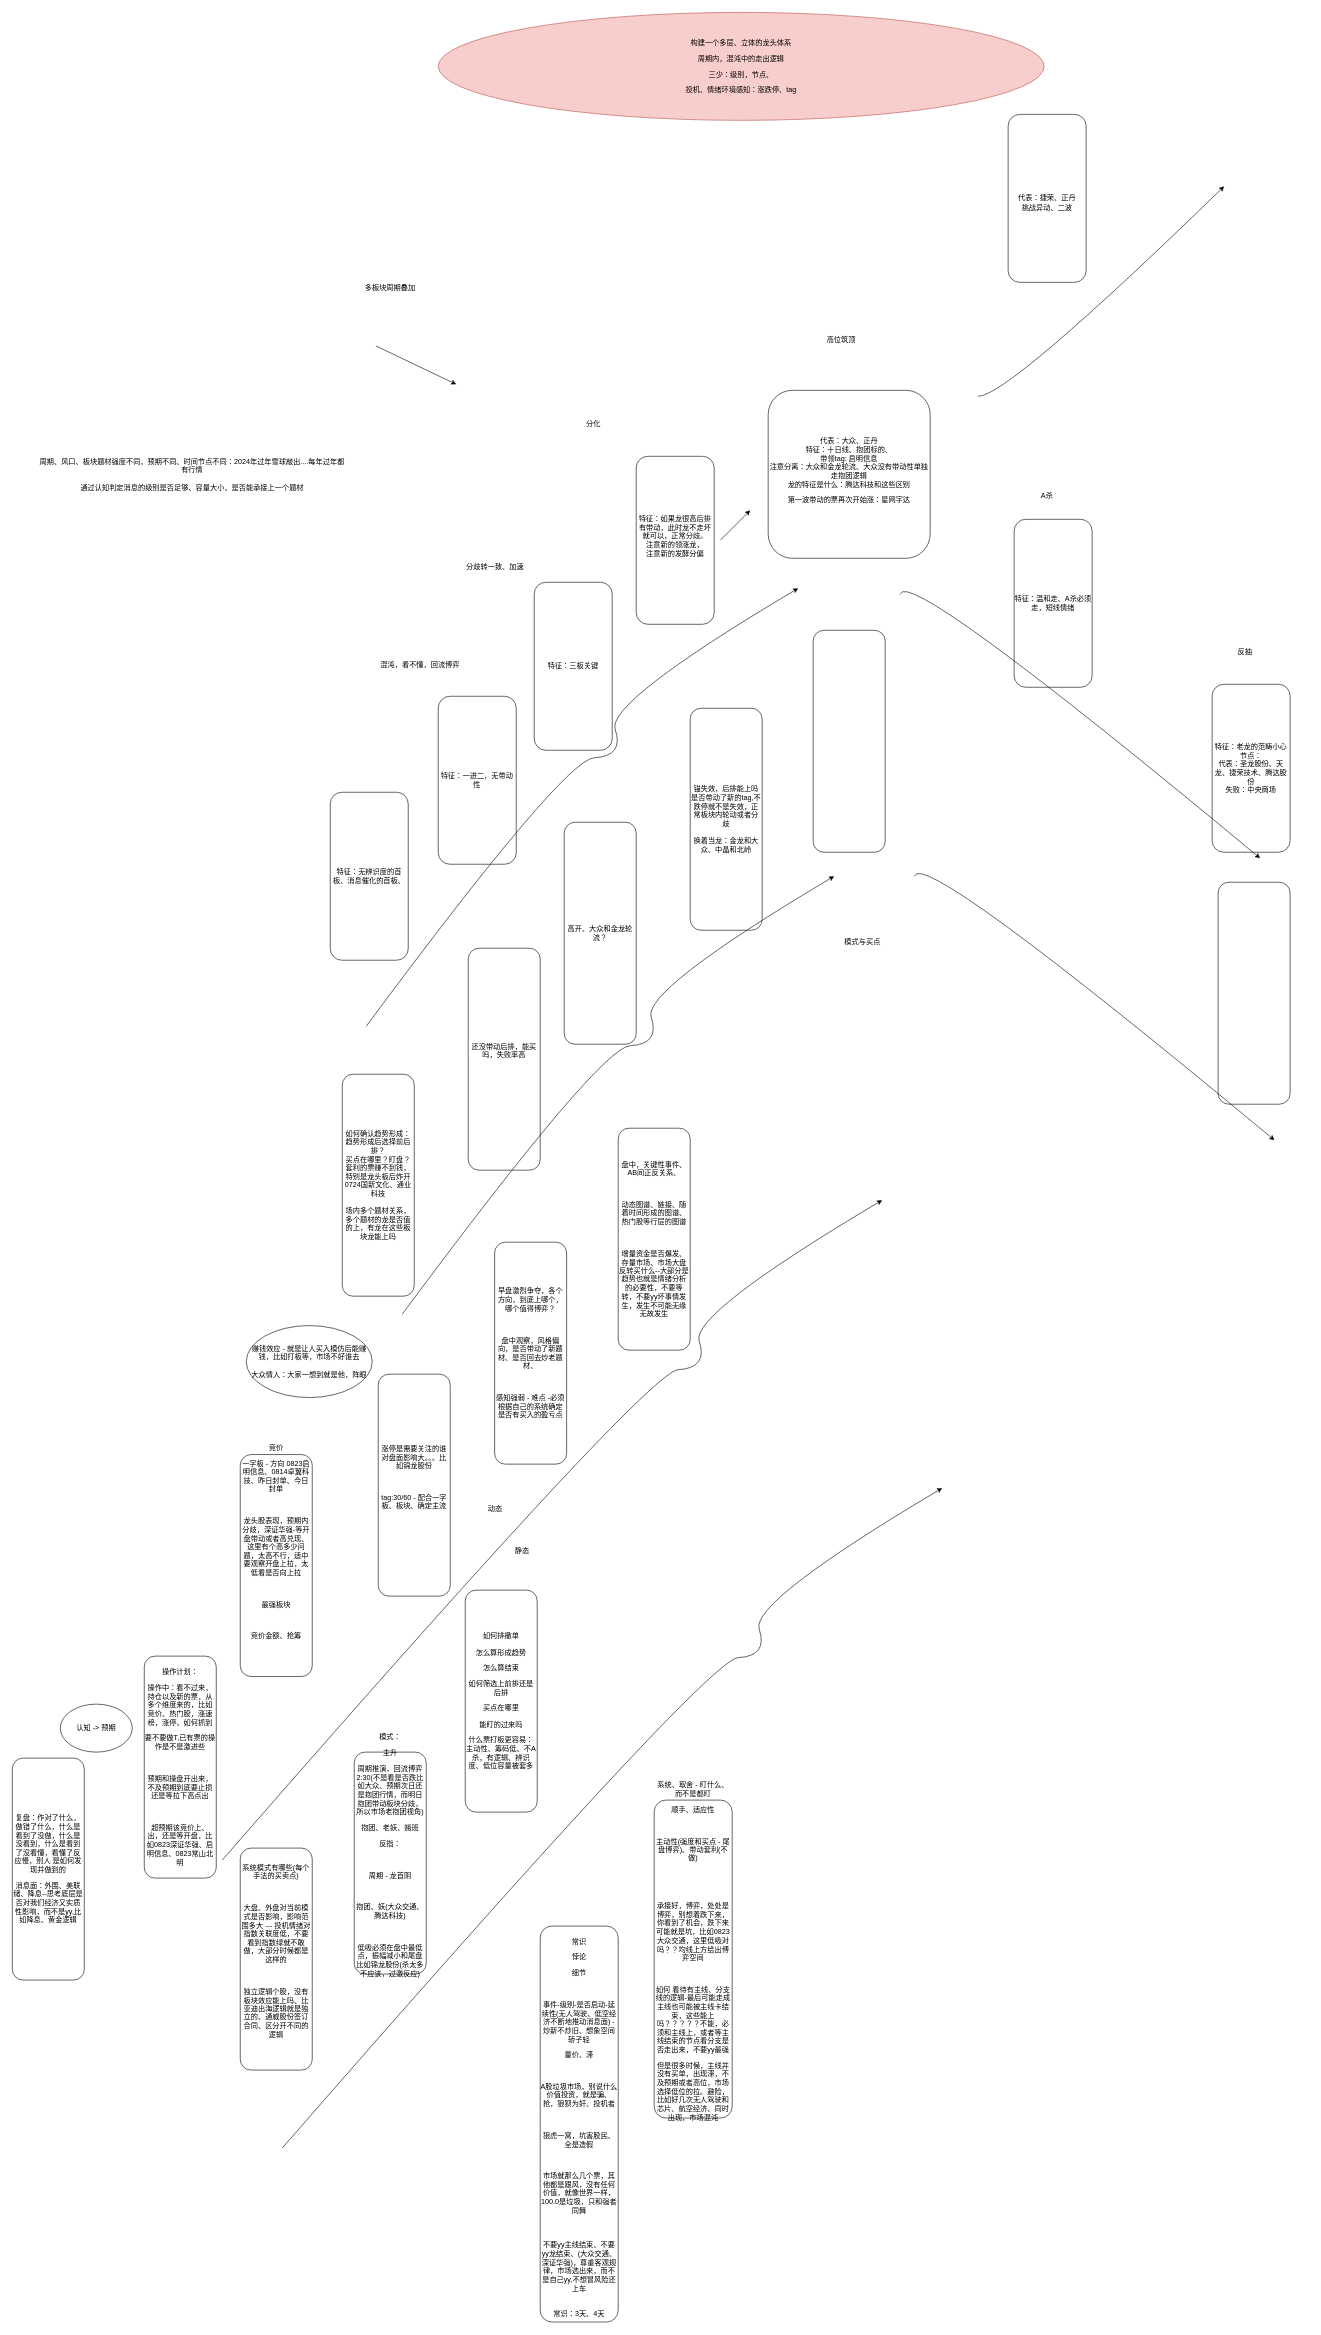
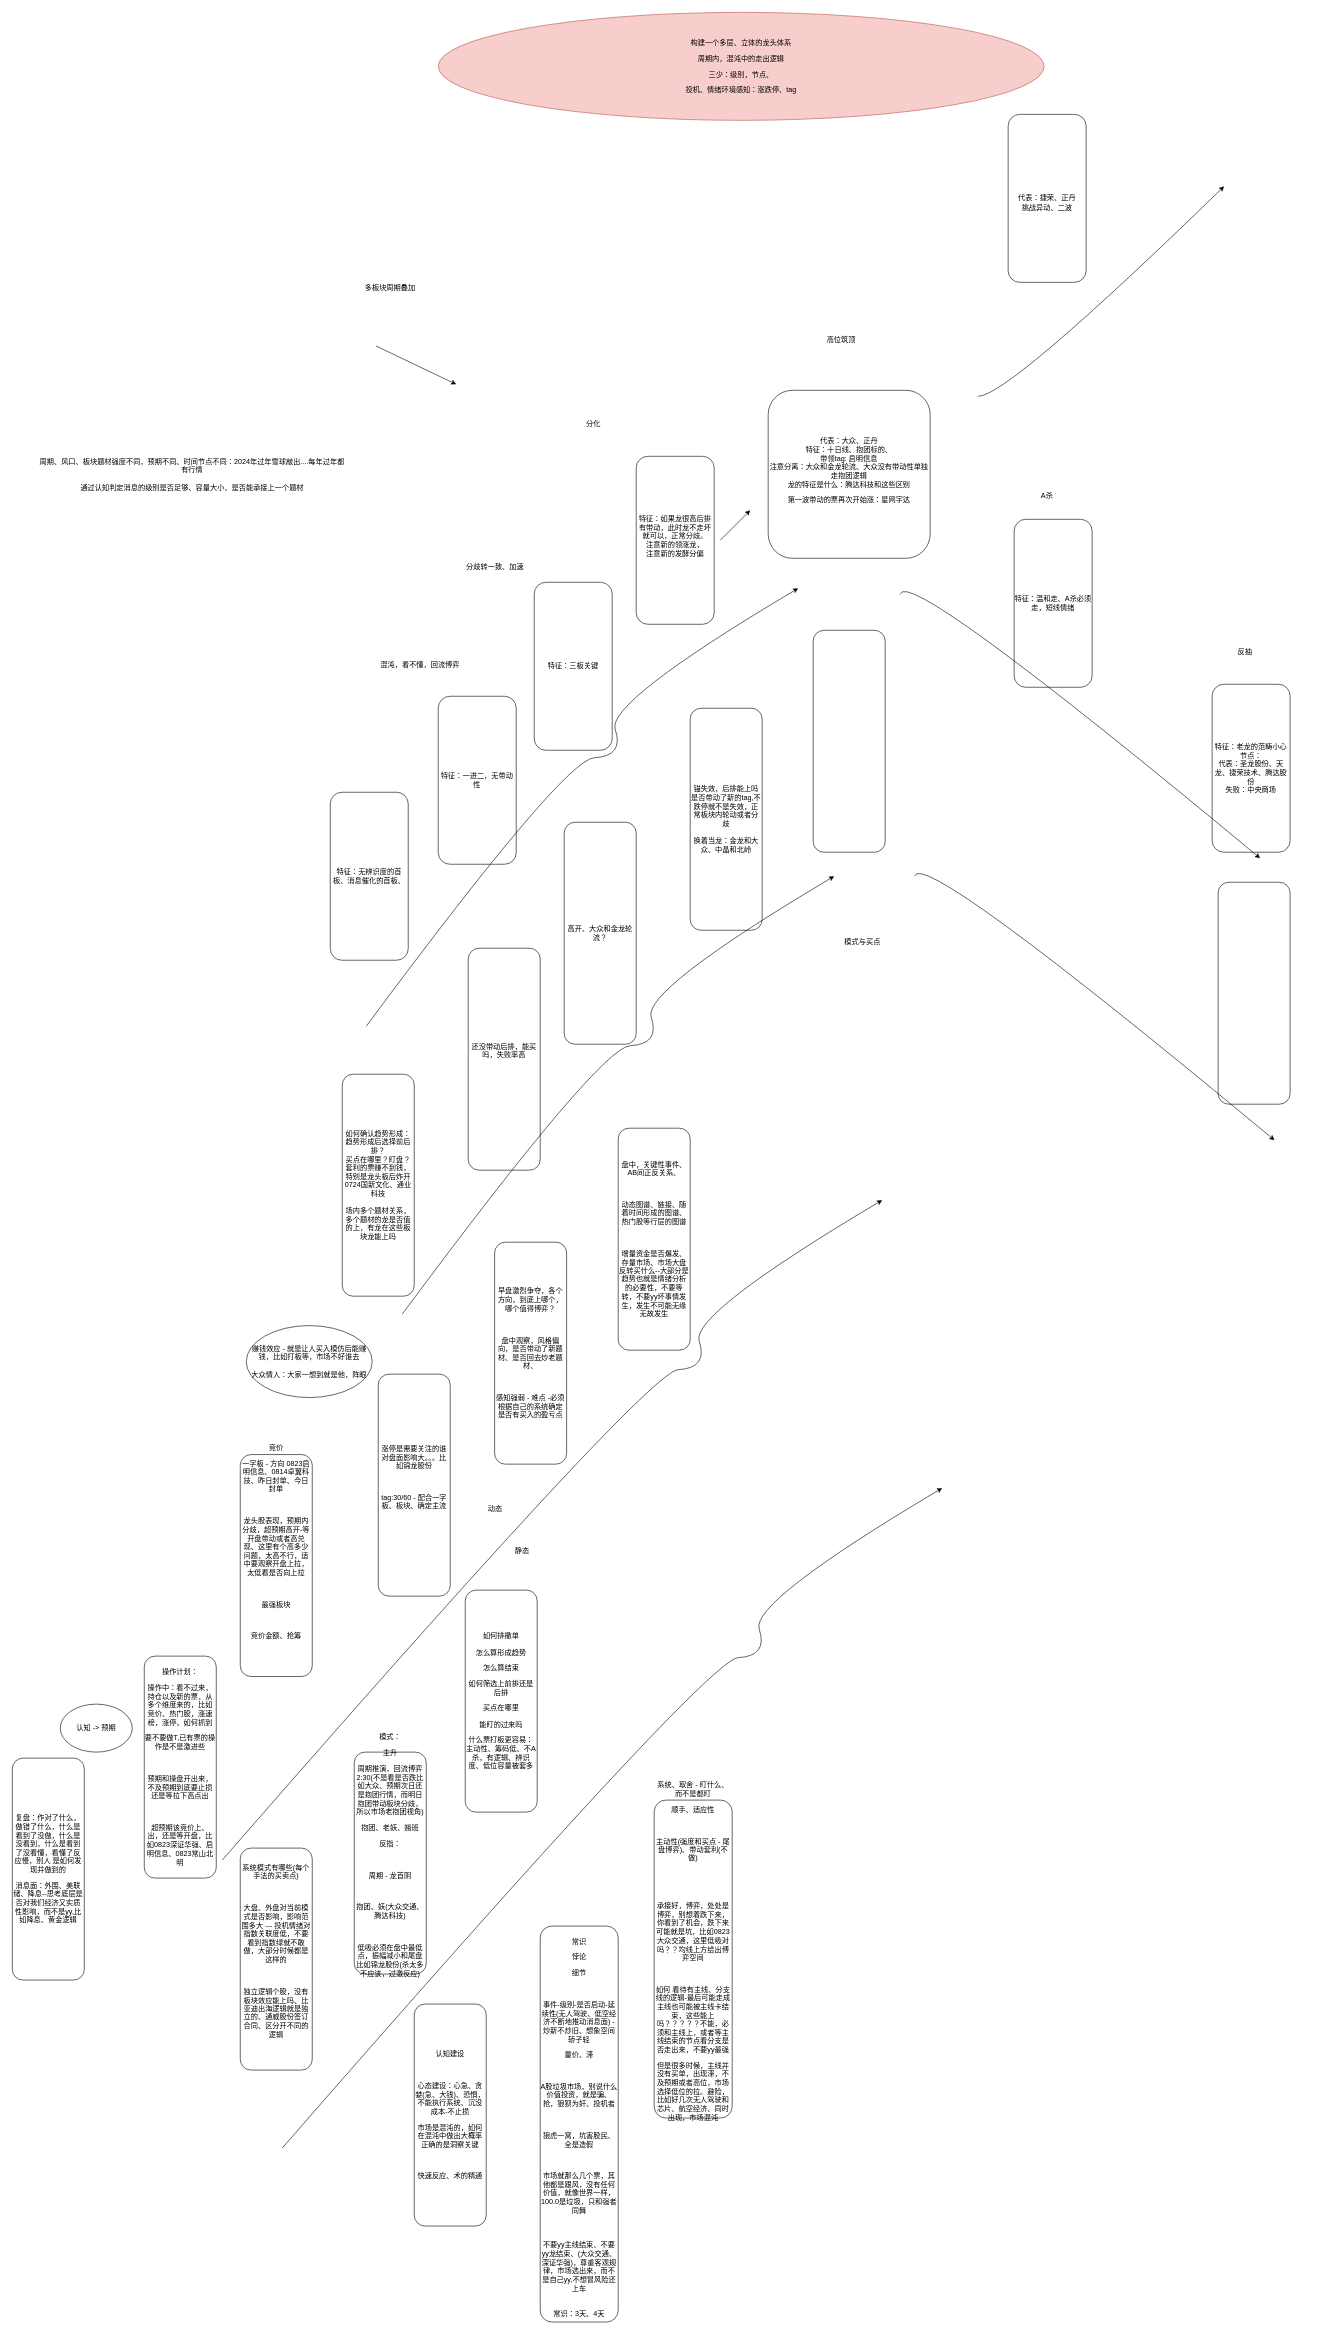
(276, 1566) -> (276, 1566)
none -> (450, 2115)
